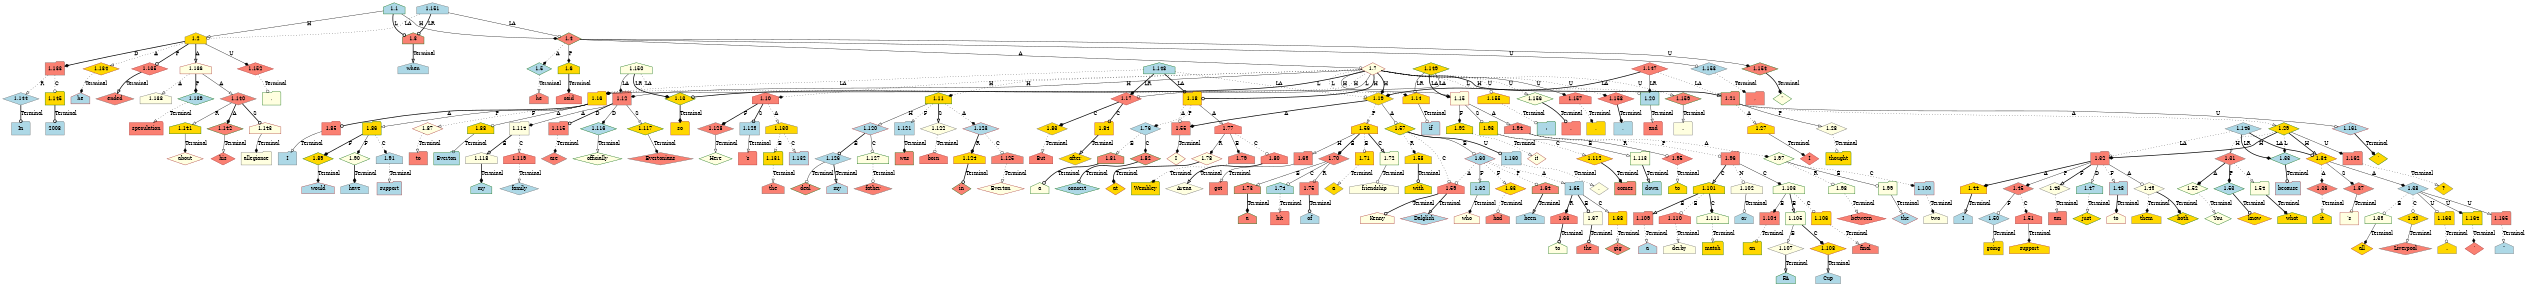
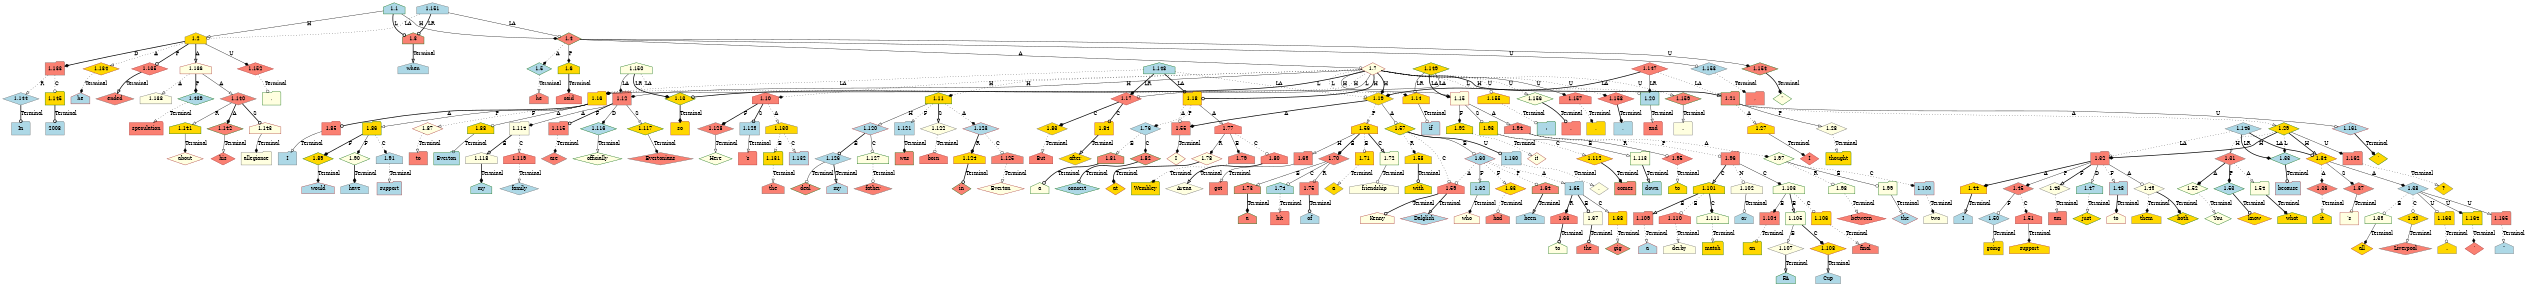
(196, 99) -> (196, 99)
(597, 114) -> (597, 114)
(1835, 142) -> (1835, 142)
